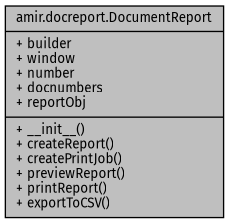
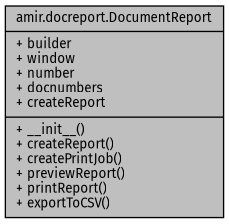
(52, 103) -> (61, 103)
